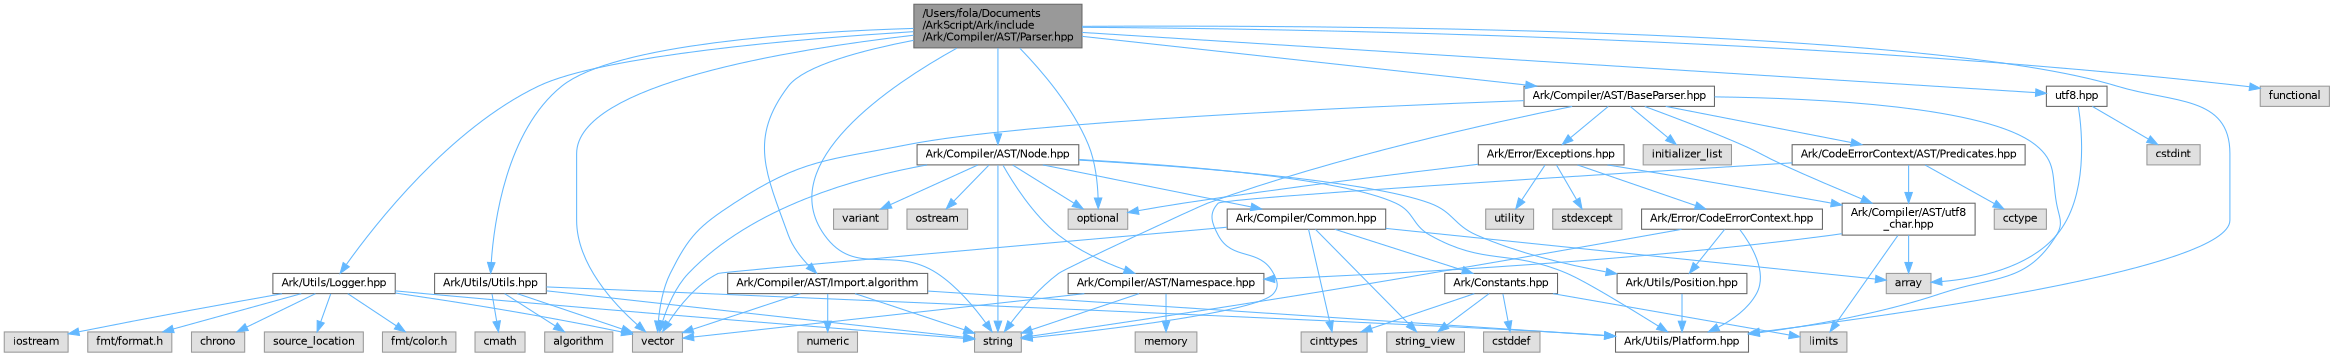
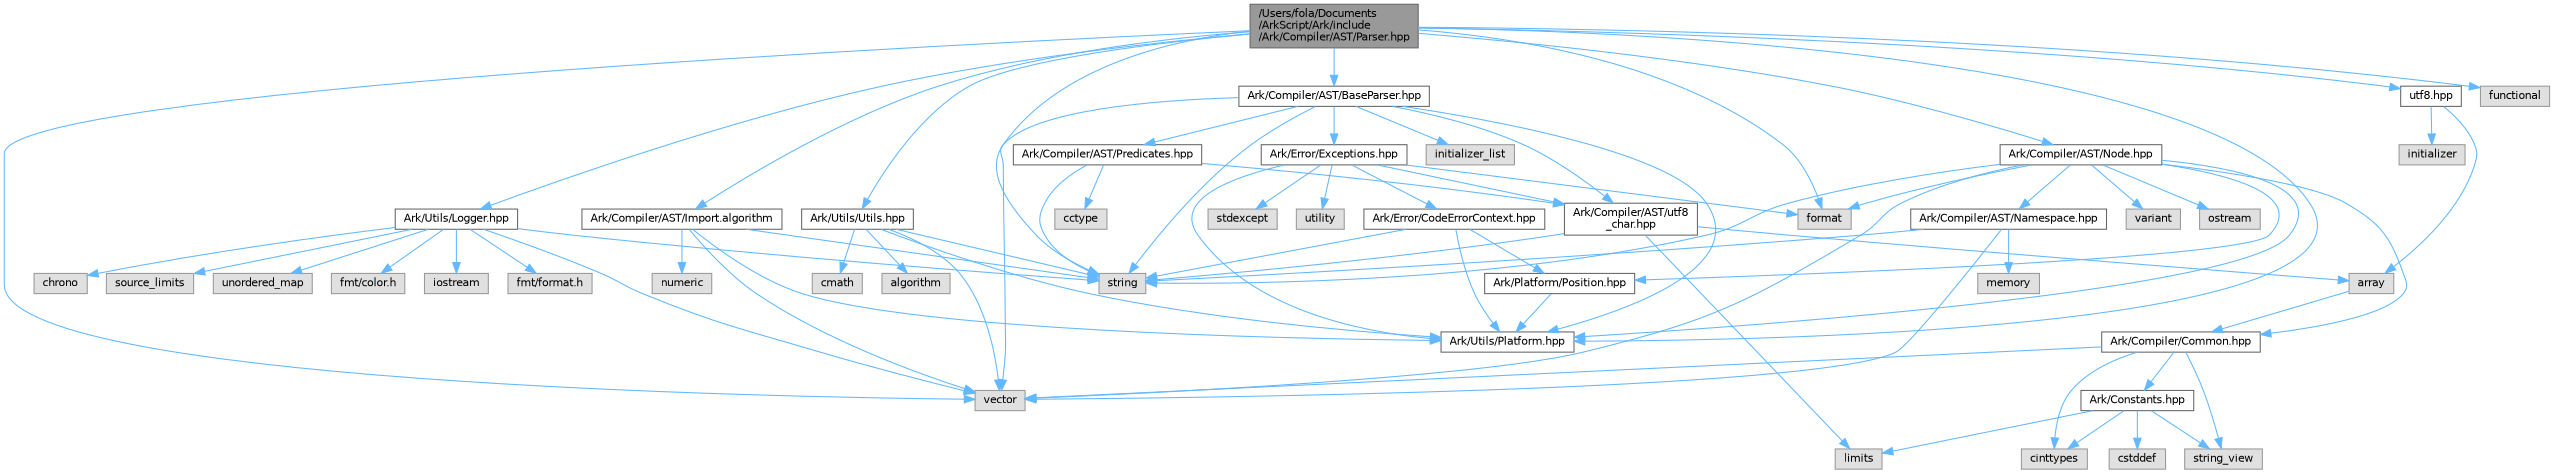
(1909, 155) -> (1108, 155)
(2174, 155) -> (2432, 155)
(1098, 219) -> (1825, 219)
(1606, 251) -> (2285, 310)
(1587, 260) -> (1361, 260)
none -> (263, 284)
(1682, 284) -> (1560, 284)
none -> (1262, 290)
(314, 342) -> (150, 284)
